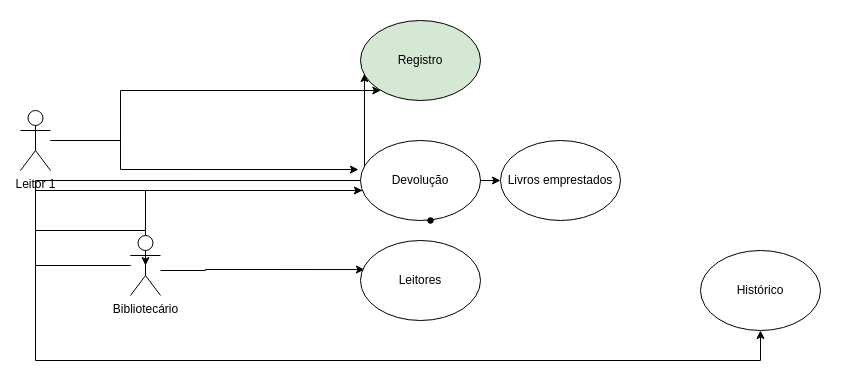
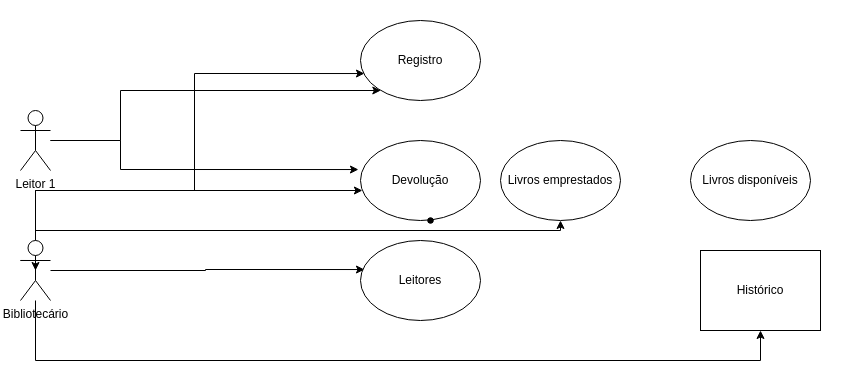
(421, 61) -> (421, 61)
none -> (751, 181)
(146, 266) -> (36, 271)
(761, 291) -> (761, 291)
